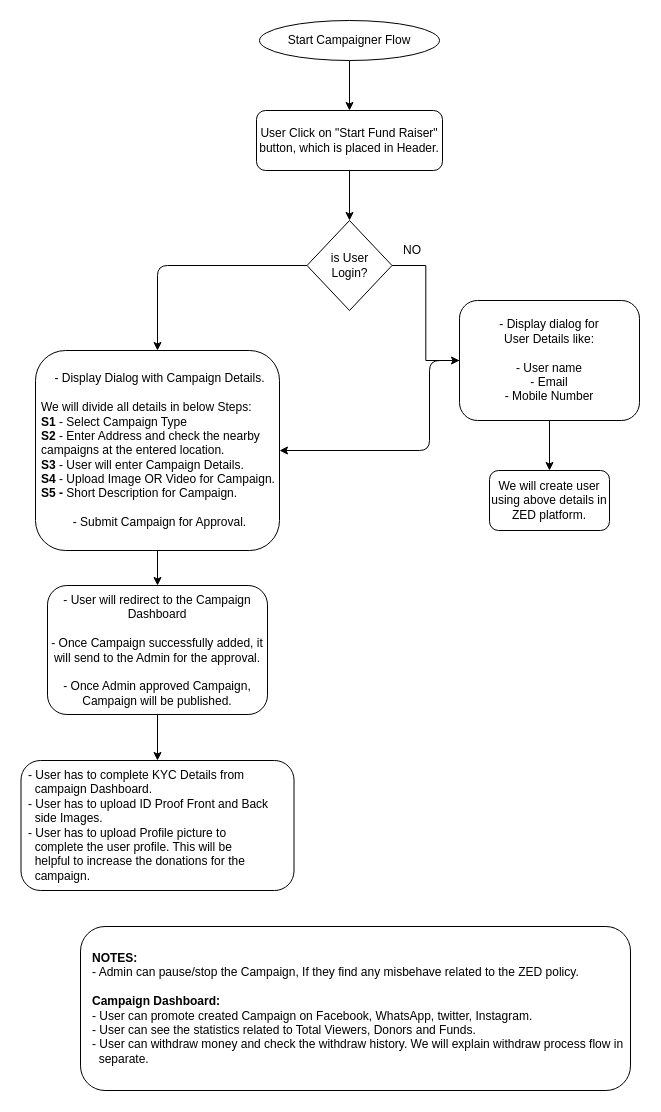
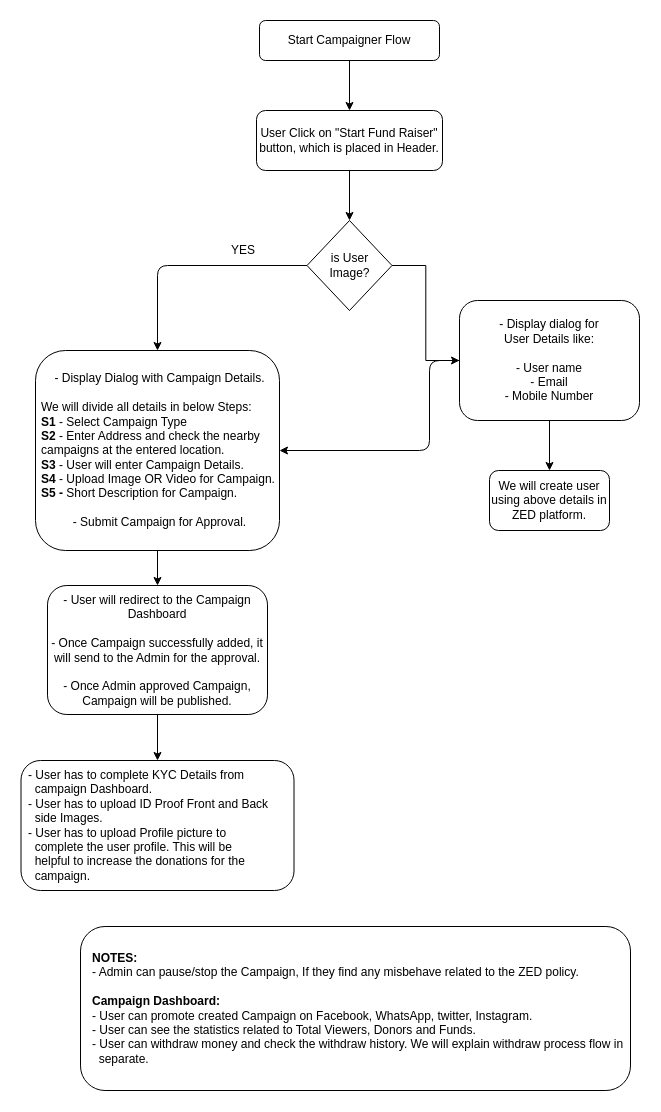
(350, 41) -> (350, 41)
none -> (244, 251)
(412, 251) -> none
(350, 266) -> (350, 266)
